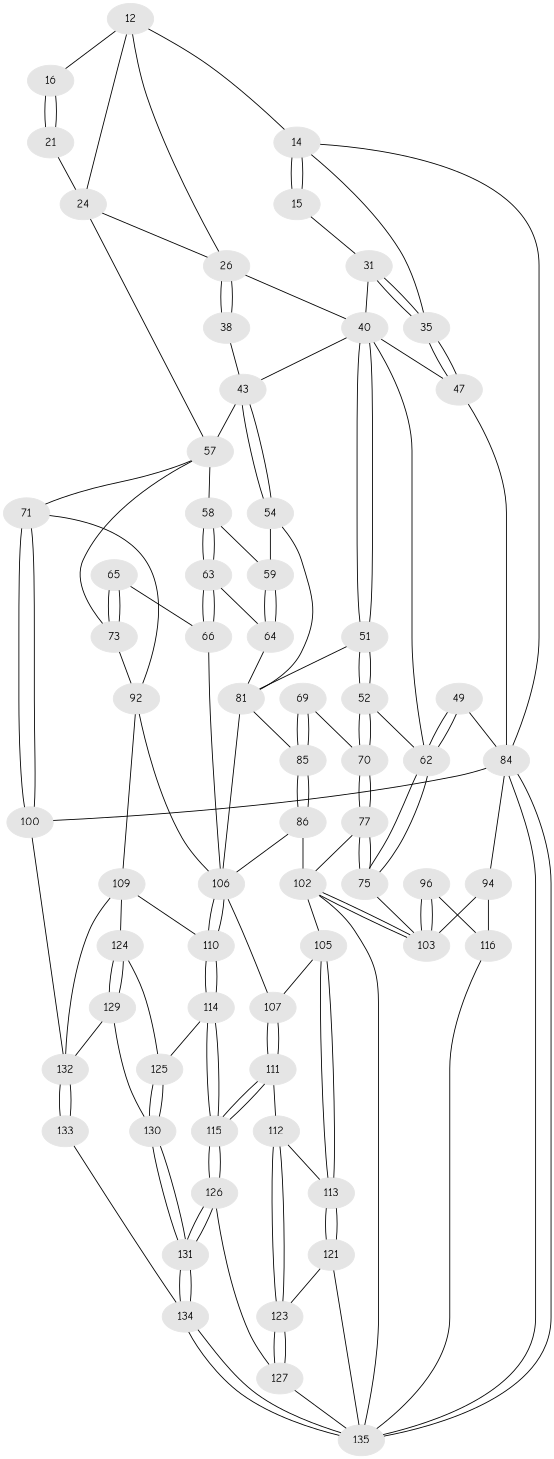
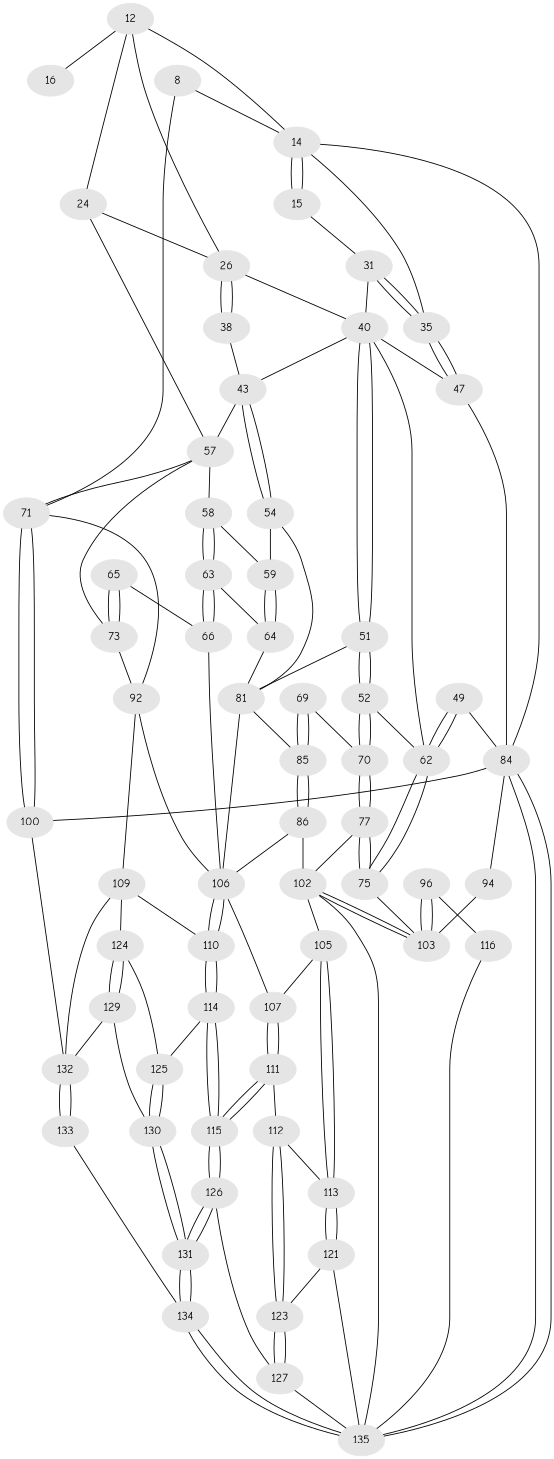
none -> (178, 81)
(51, 142) -> none
(488, 915) -> none
